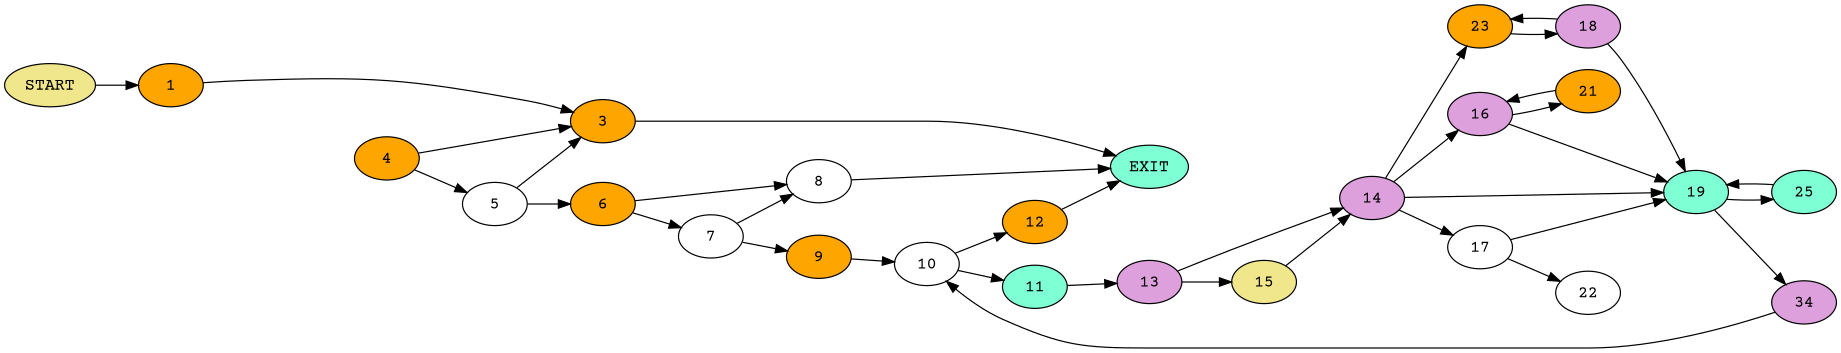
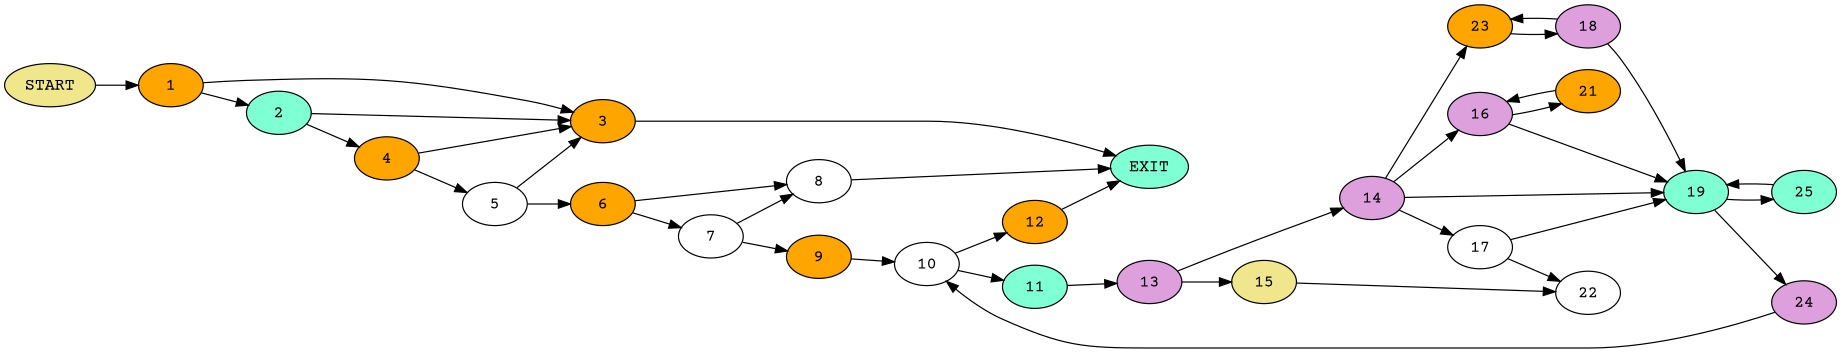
none -> (279, 113)
(1313, 244) -> (1420, 287)
(1804, 302) -> (1804, 302)
